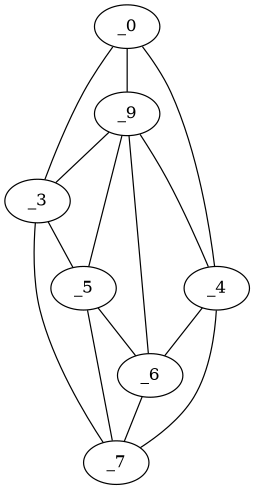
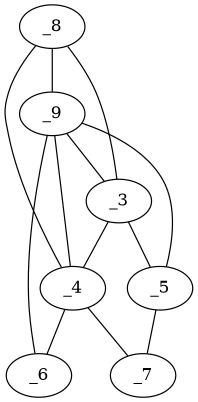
(127, 27) -> (52, 27)
(117, 332) -> none
(49, 338) -> (96, 245)
(133, 419) -> none
